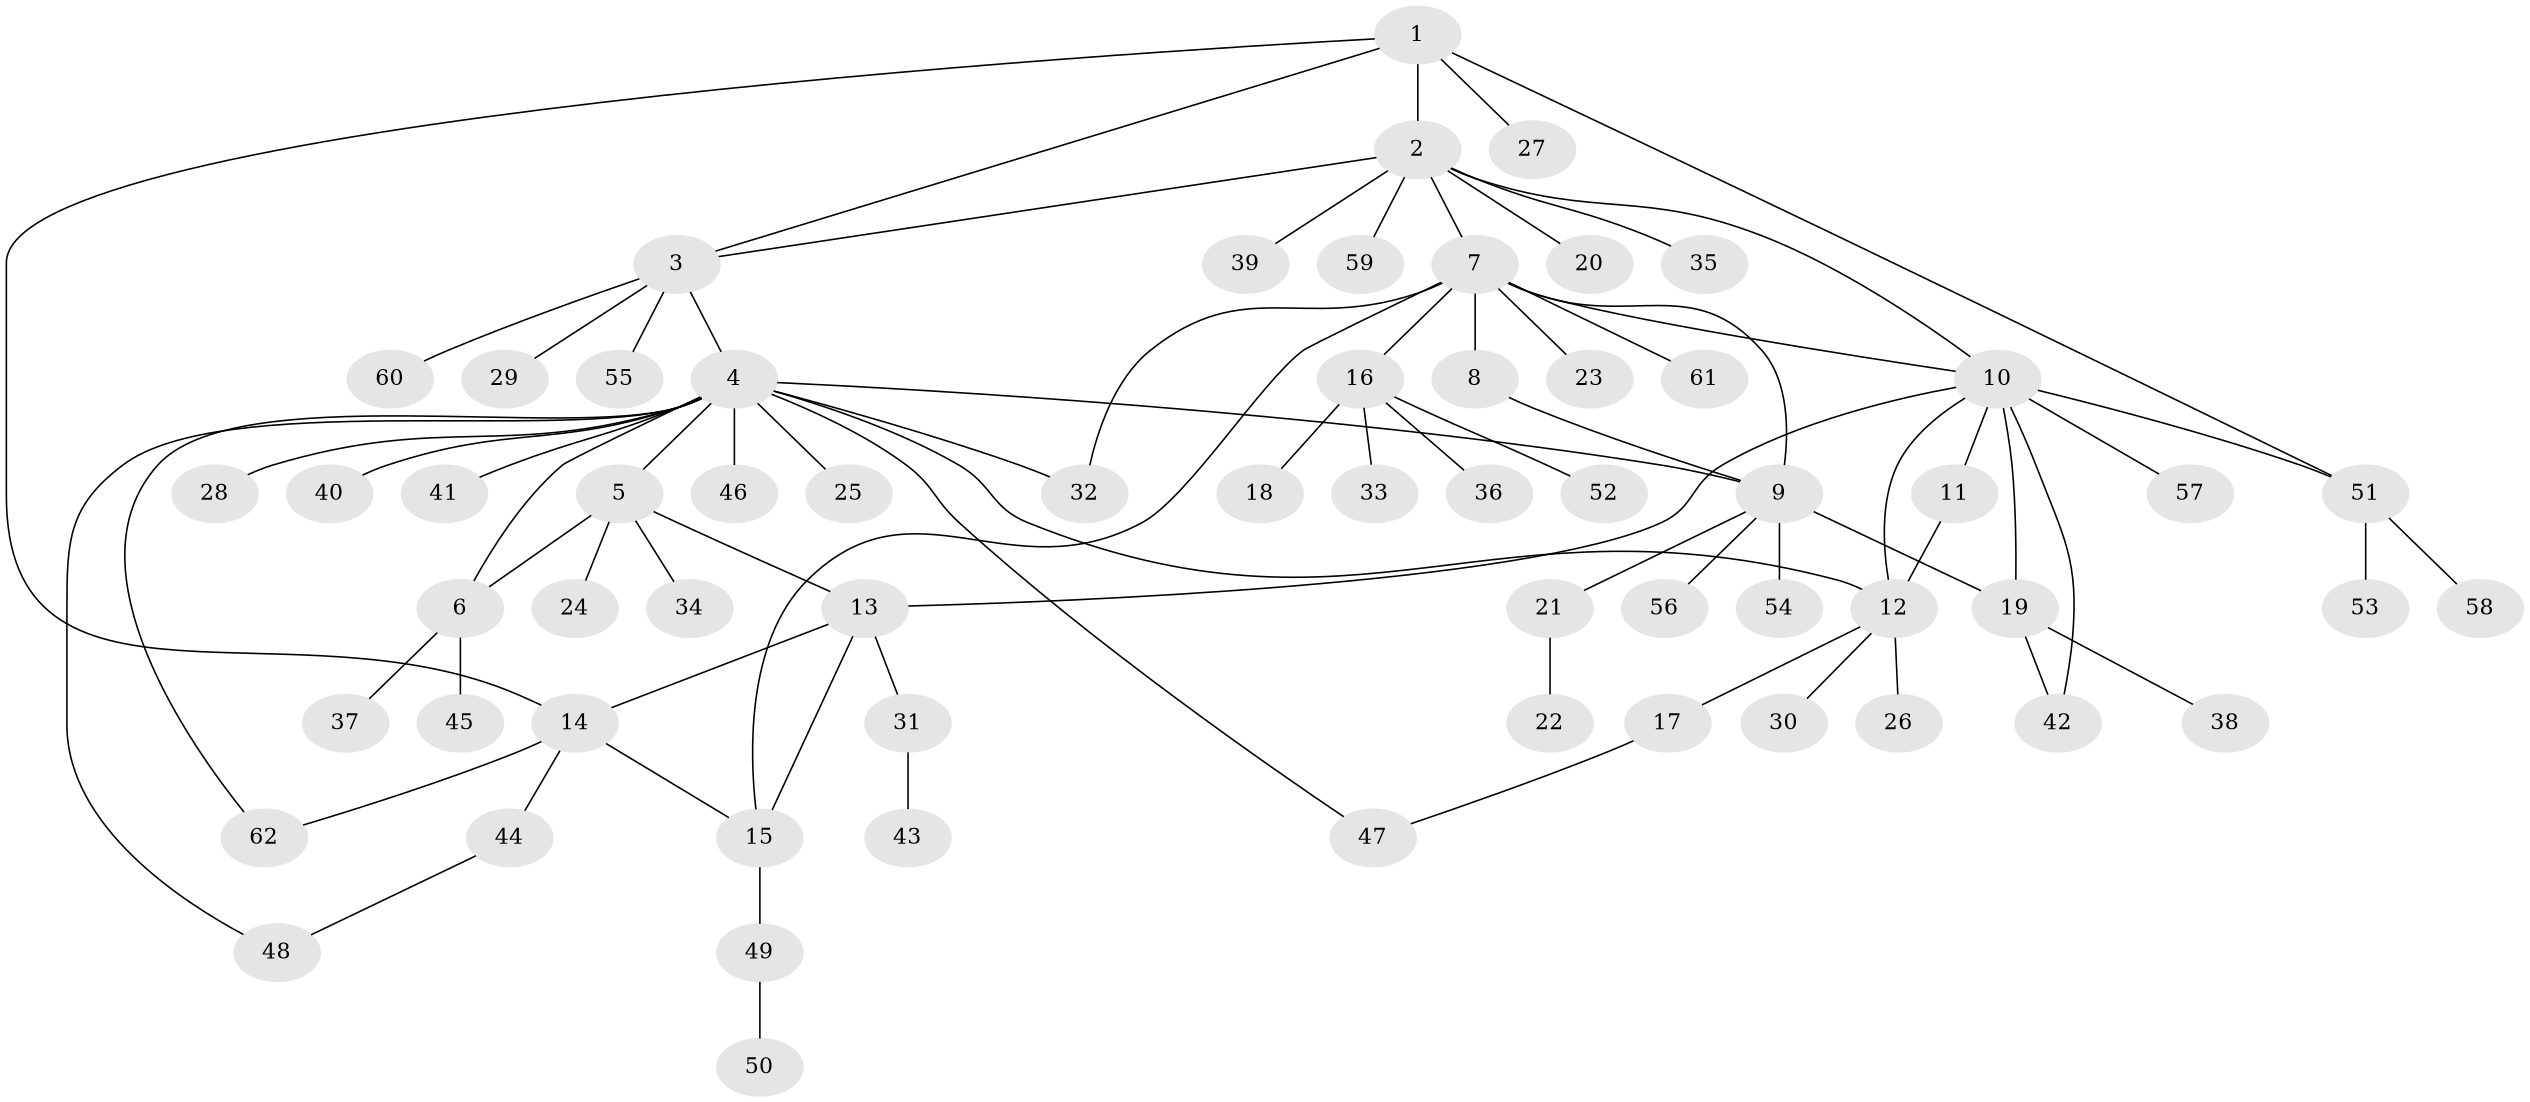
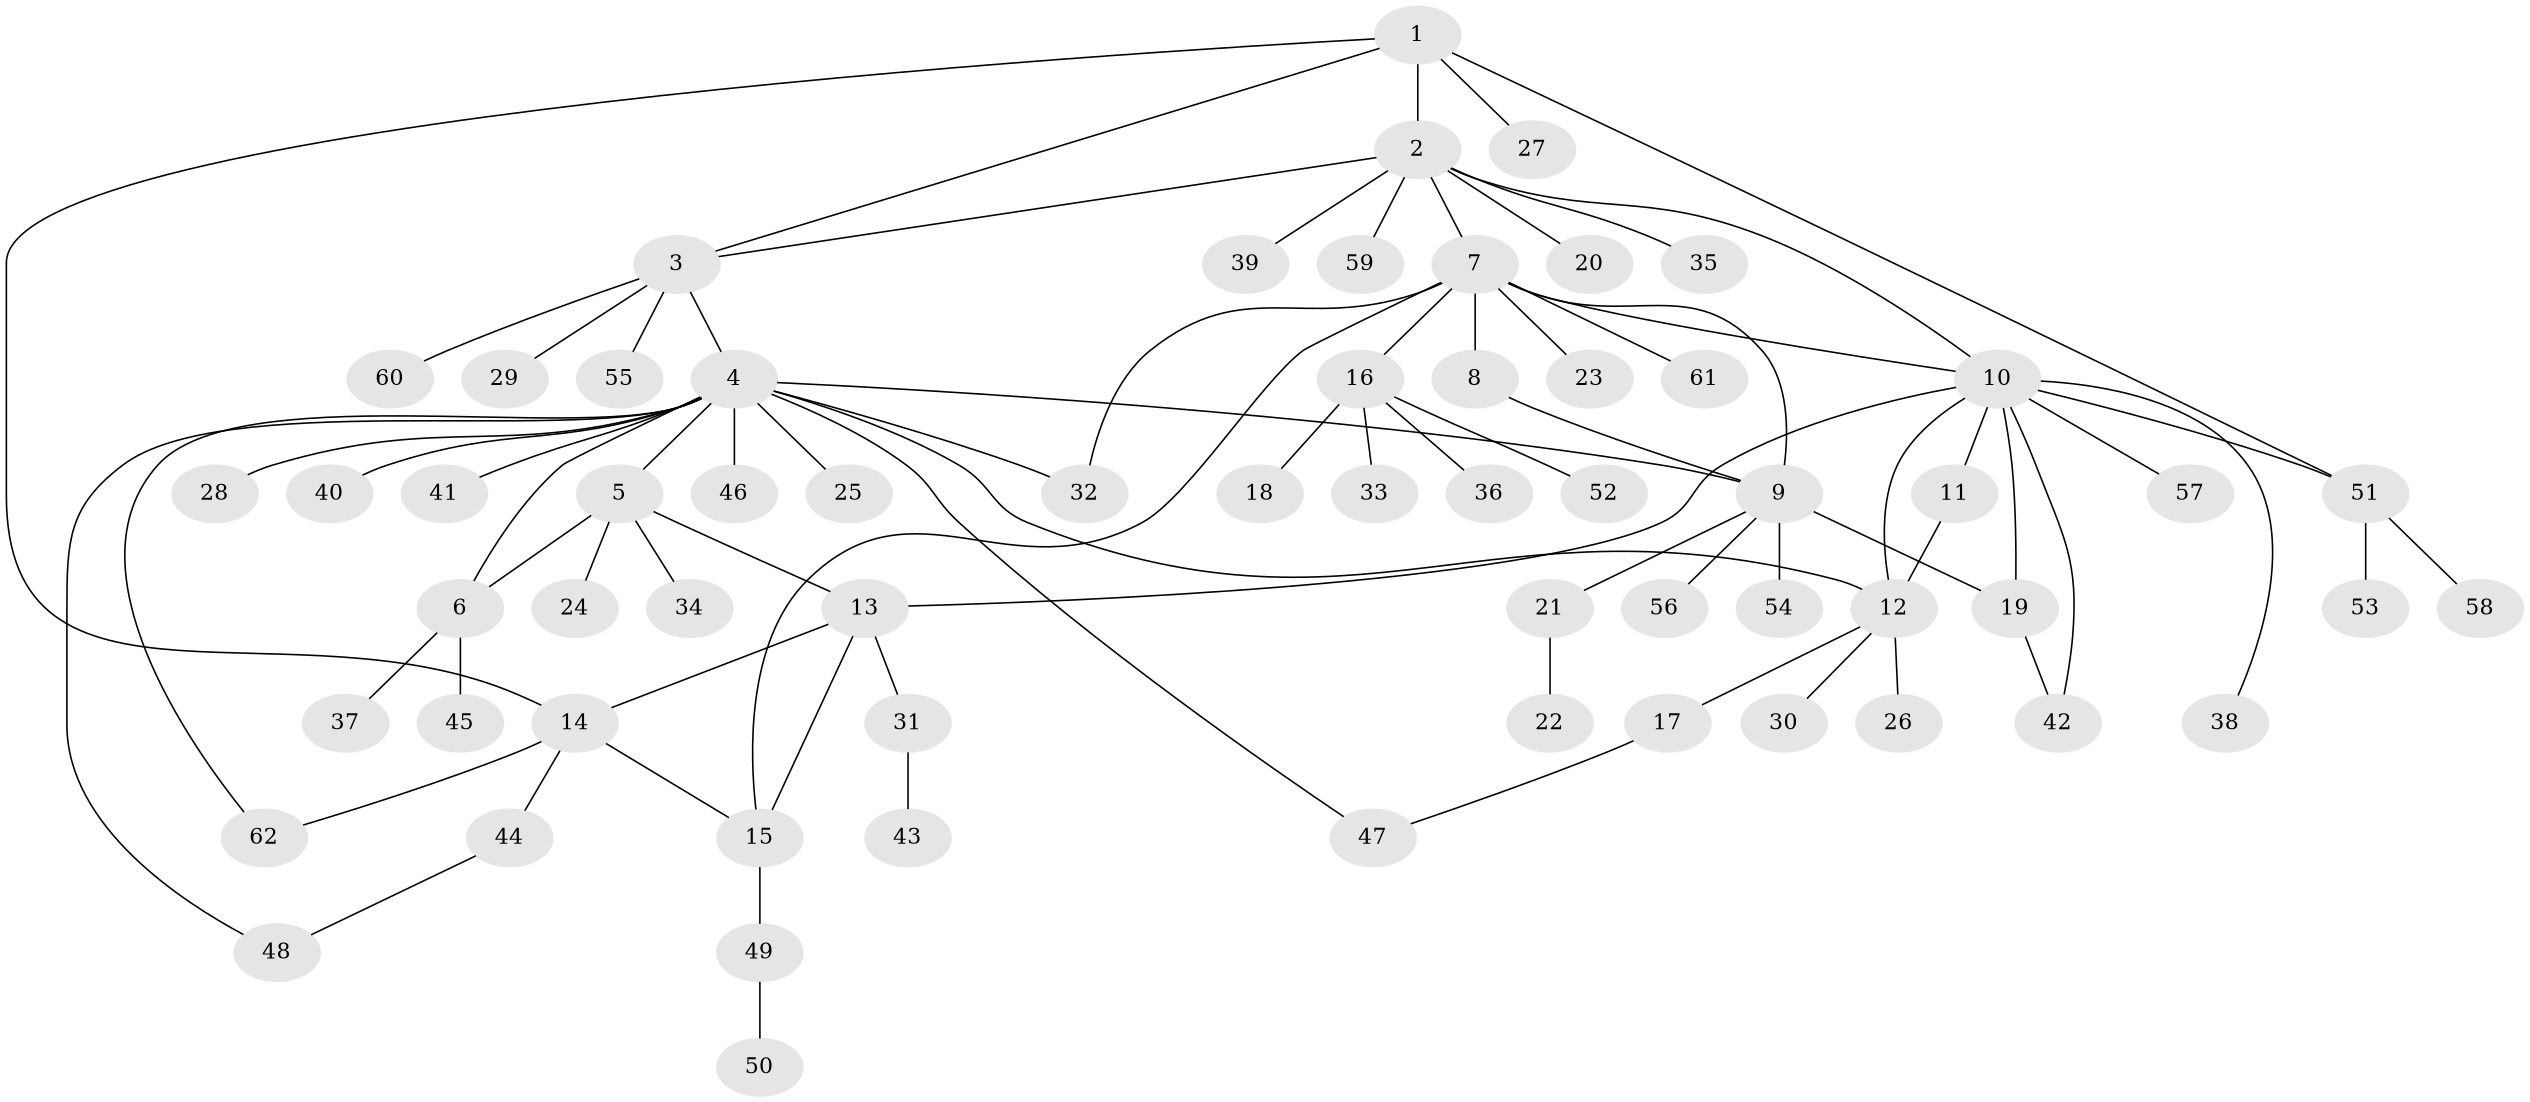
(2120, 666) -> (2250, 469)
